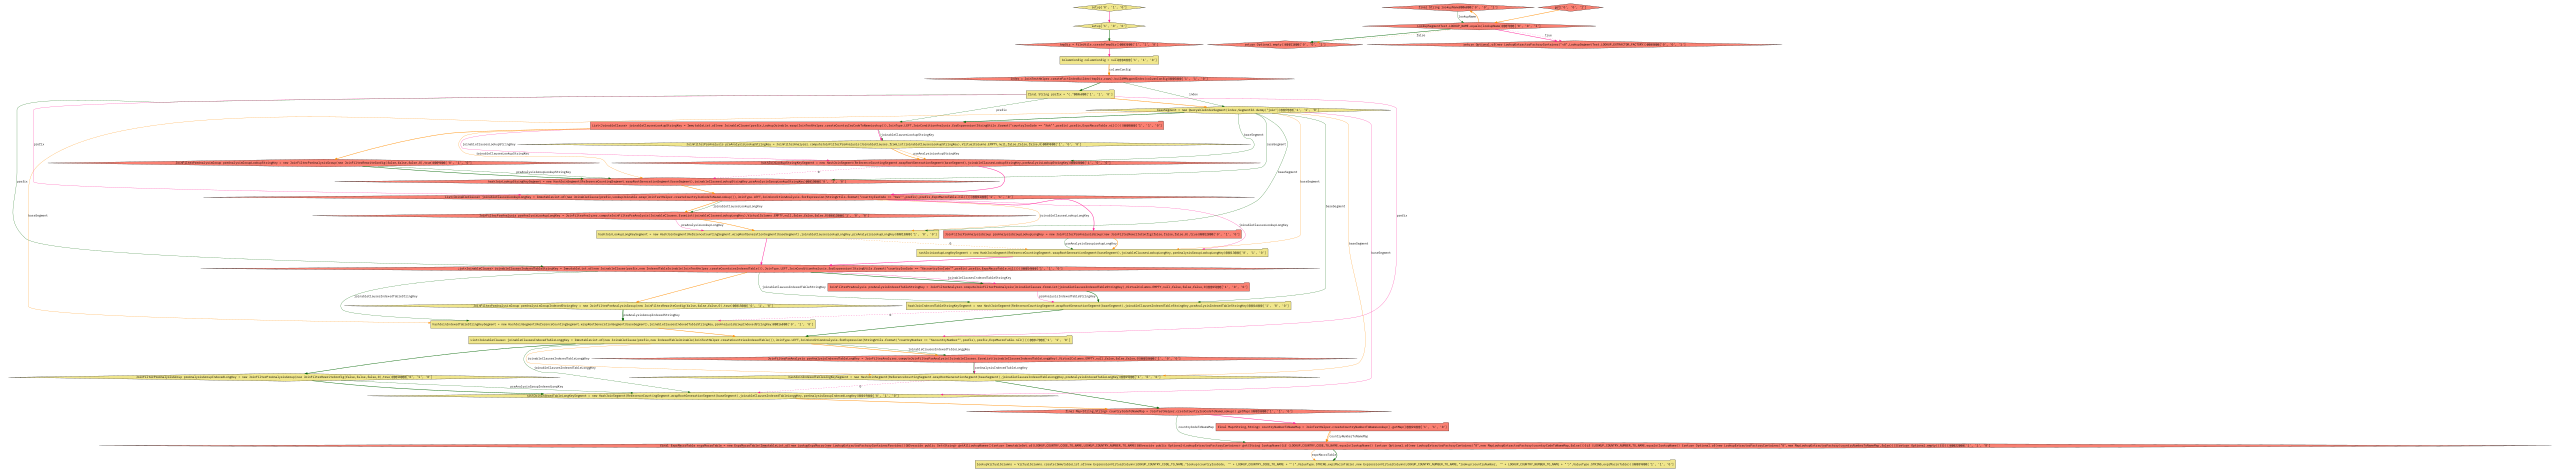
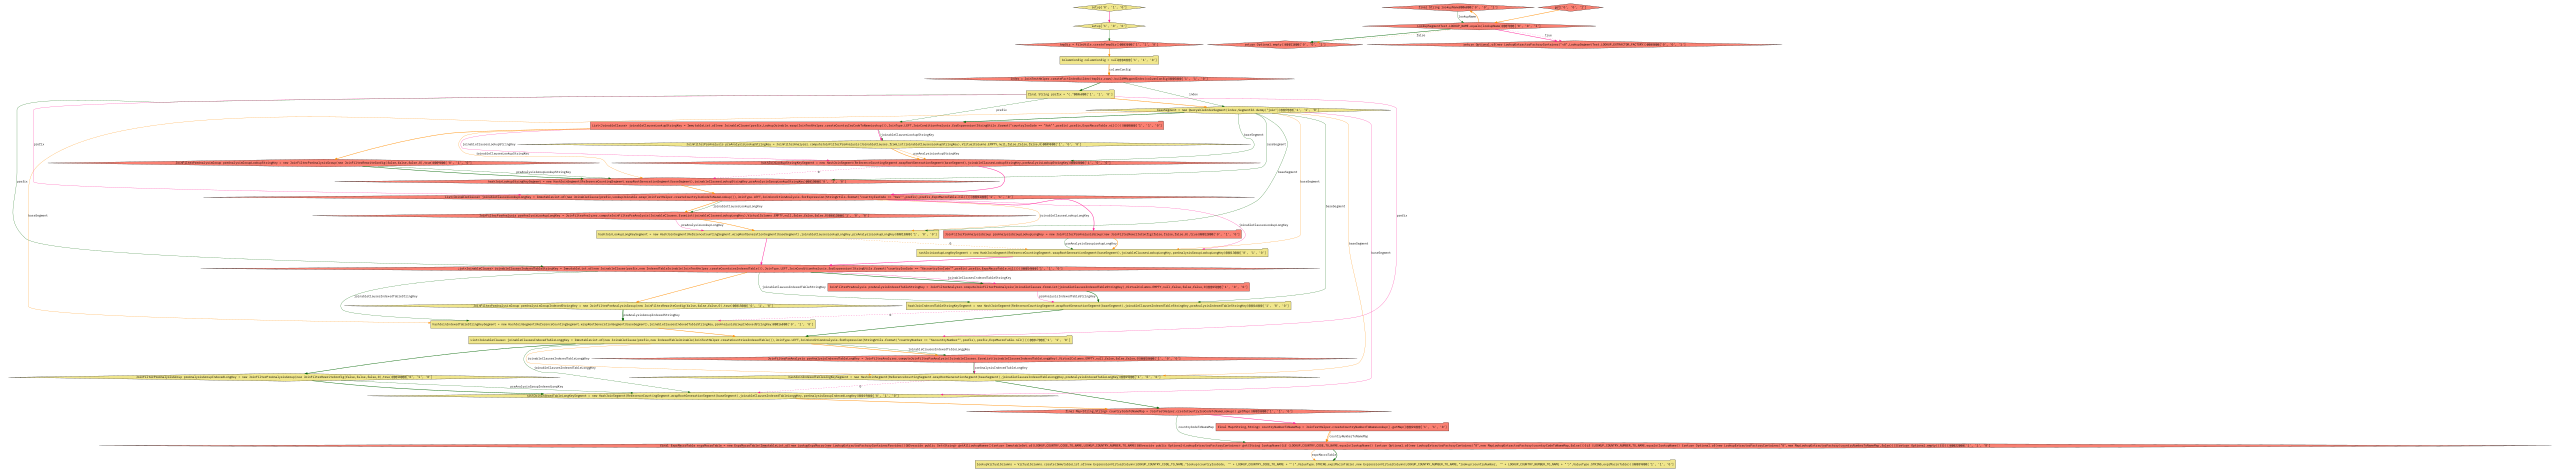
(1109, 34) -> (1109, 34)
(1109, 51) -> (1109, 51)
